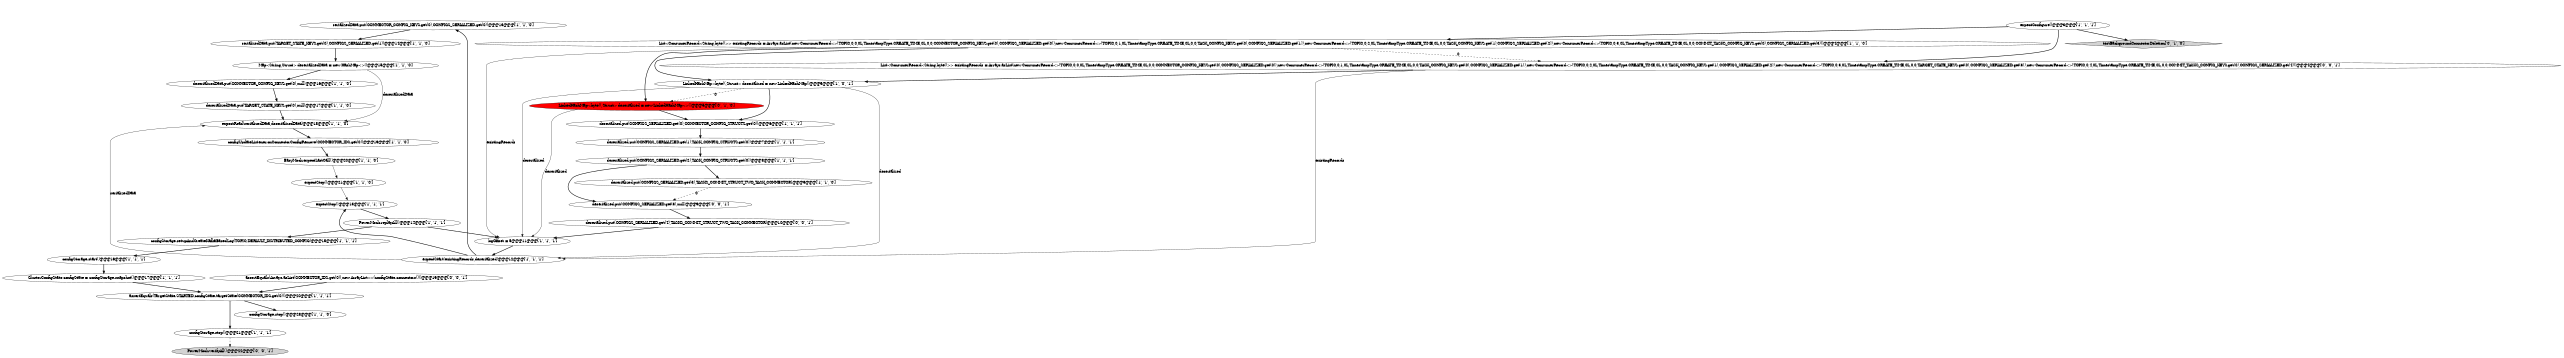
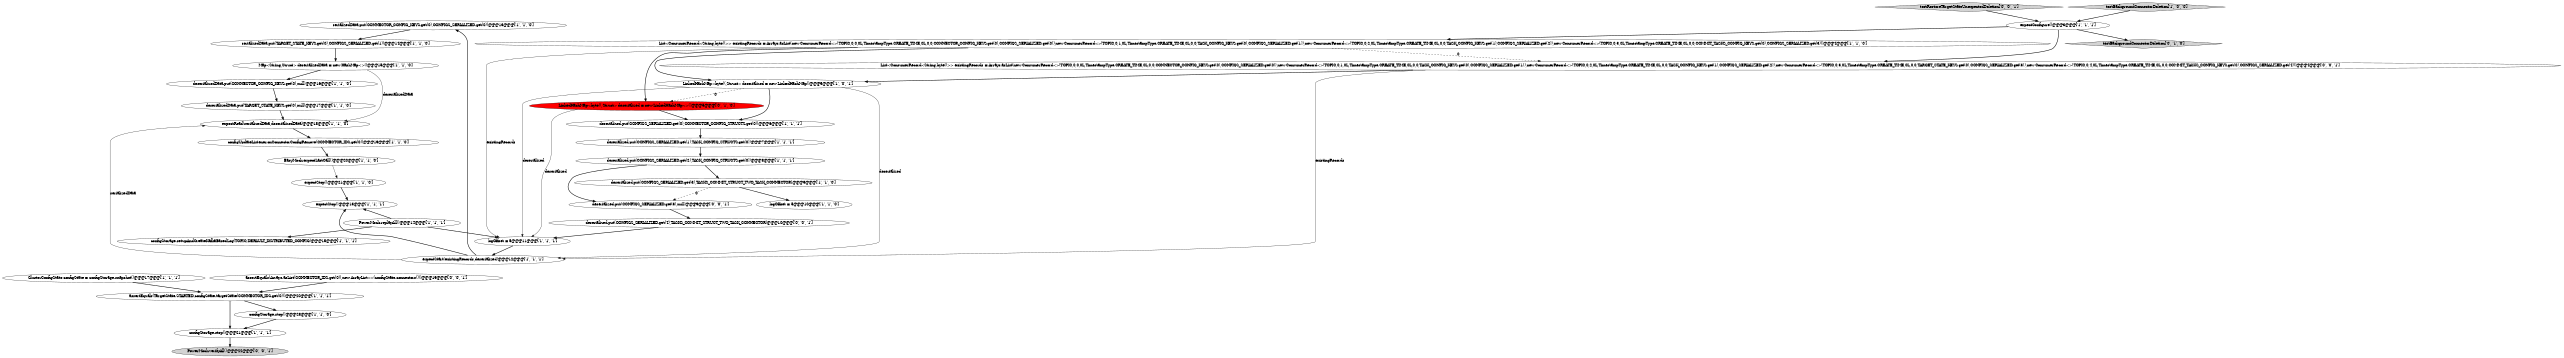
none -> (1969, 7)
none -> (2147, 7)
(344, 193) -> (344, 193)
none -> (804, 205)
(373, 213) -> (378, 214)
(104, 260) -> none
none -> (261, 324)
(230, 341) -> (230, 341)
